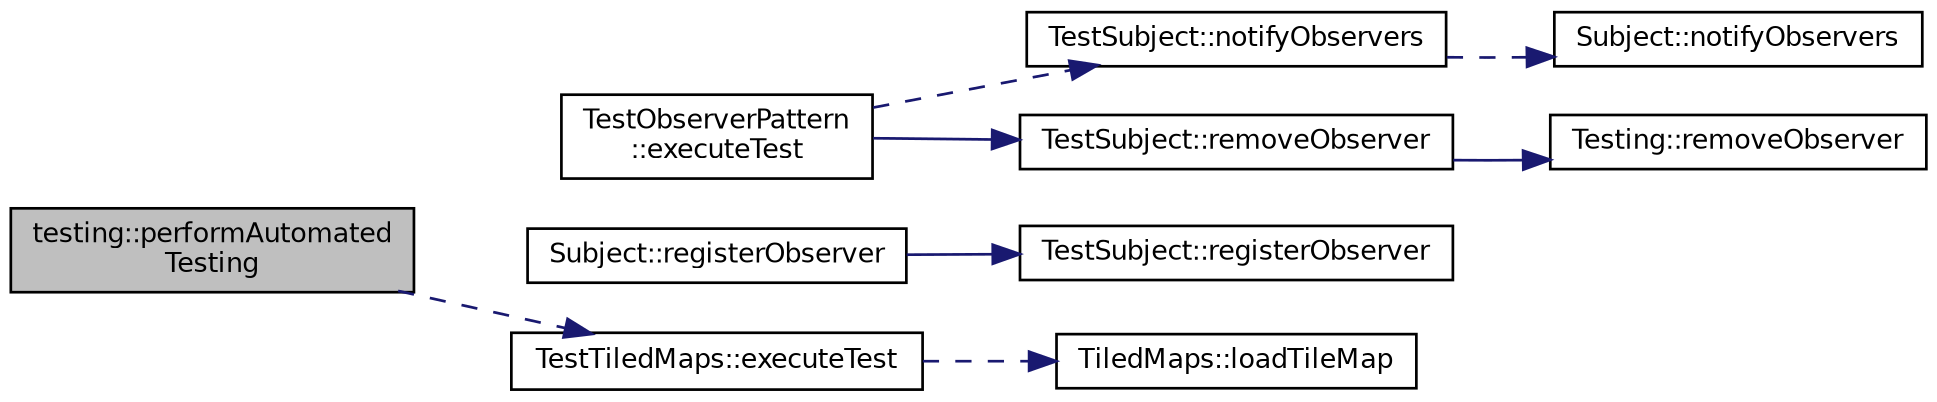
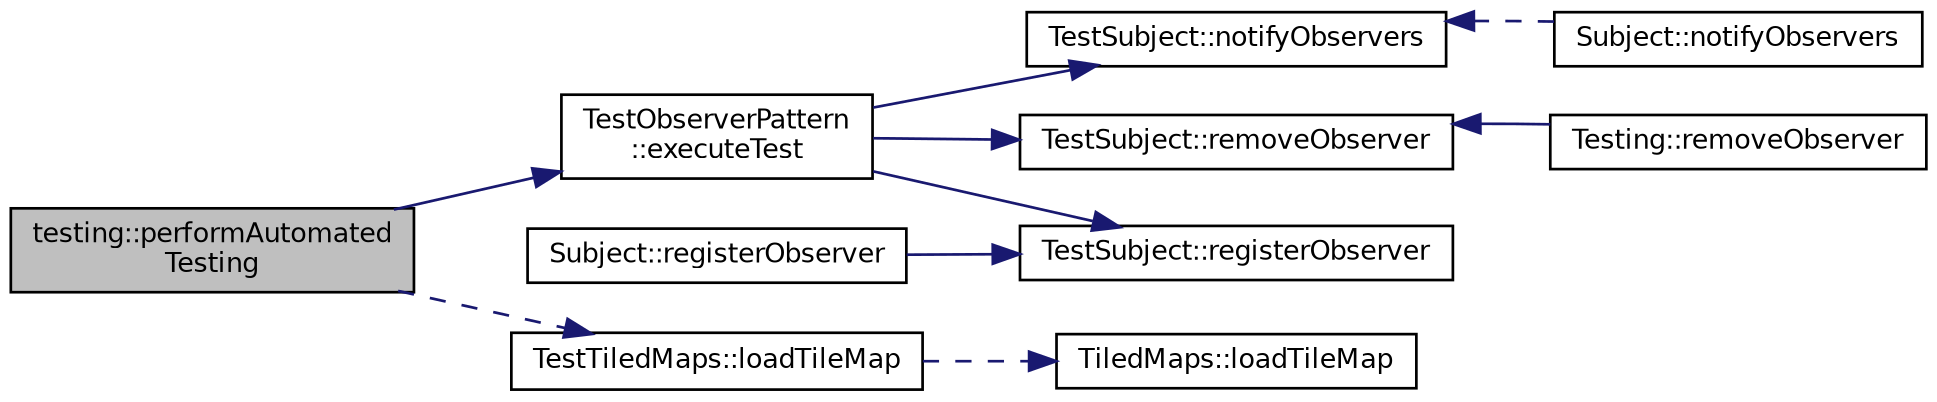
(1487, 57) -> (1514, 21)
(972, 89) -> (972, 89)
(1488, 160) -> (1515, 124)
none -> (464, 194)
none -> (983, 196)
(717, 361) -> (717, 361)
